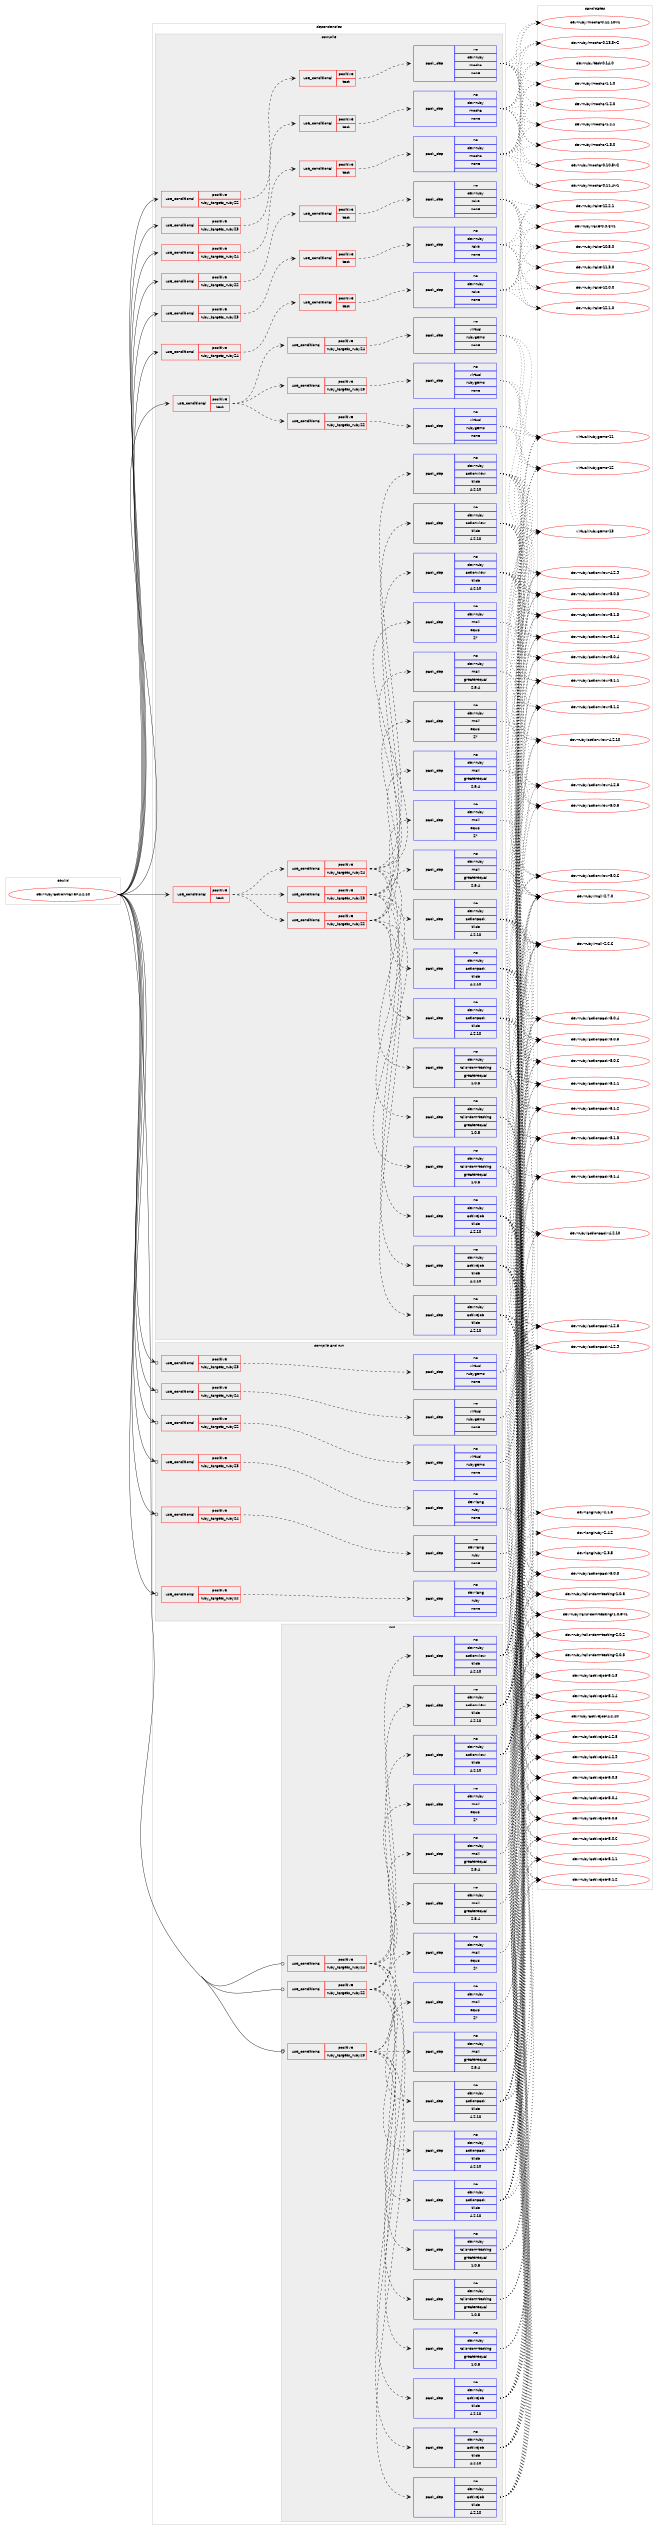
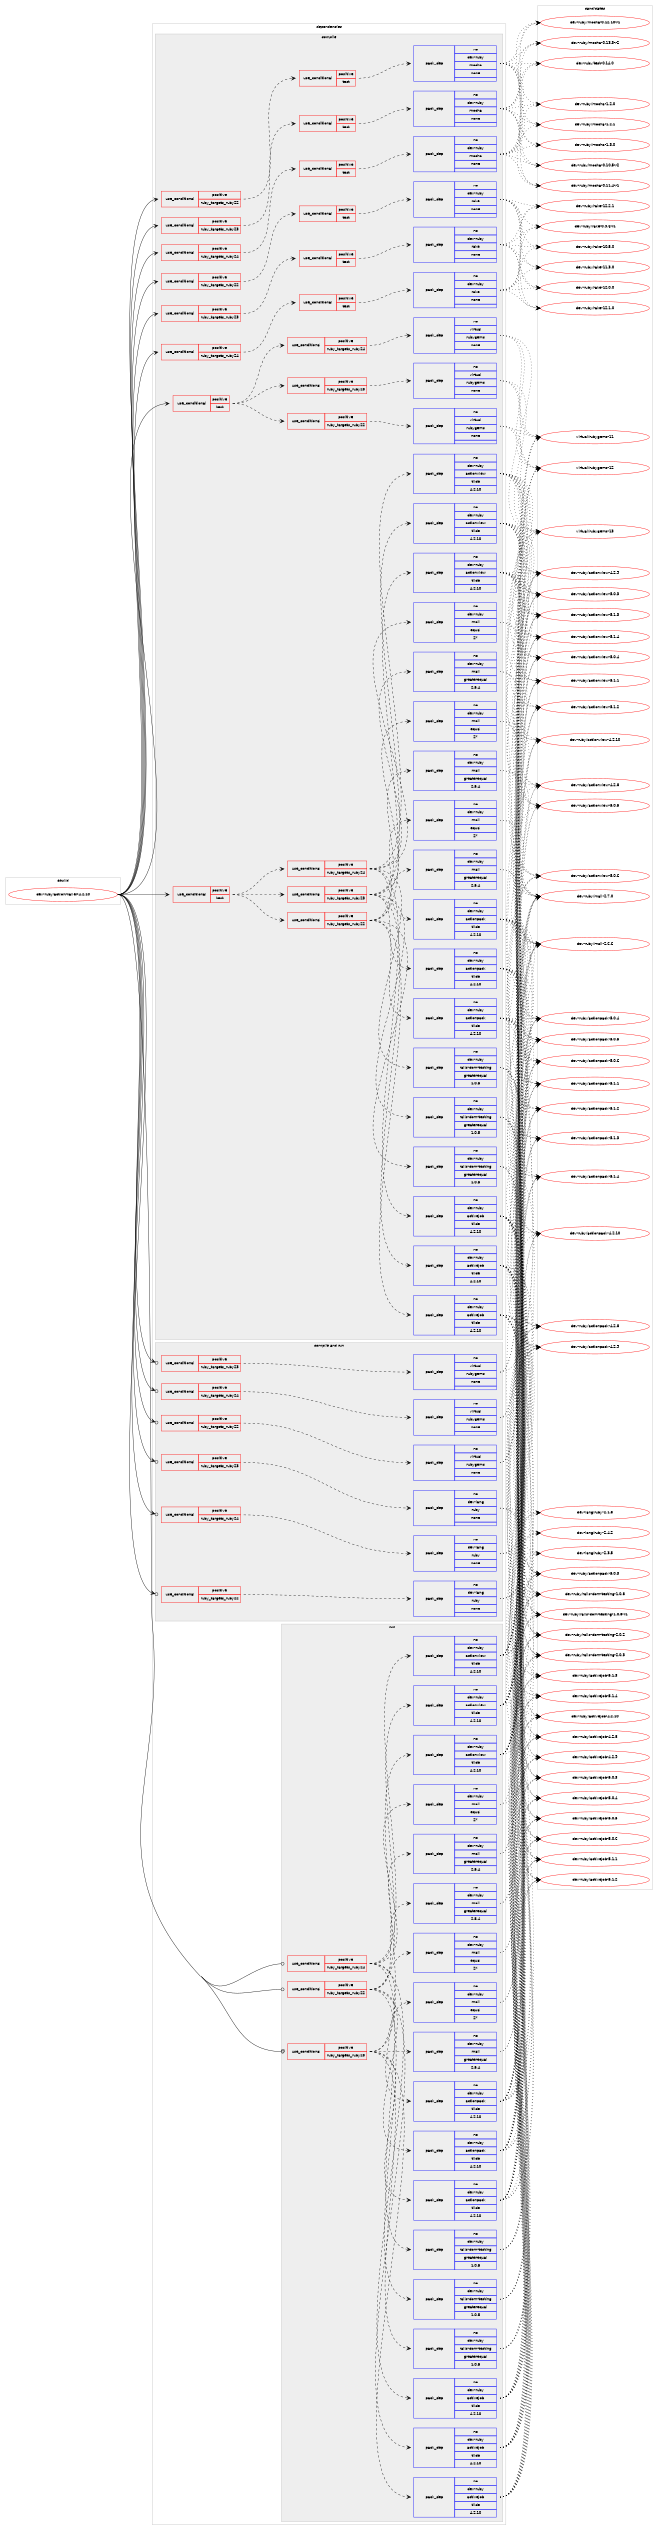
(595, 84) -> none
